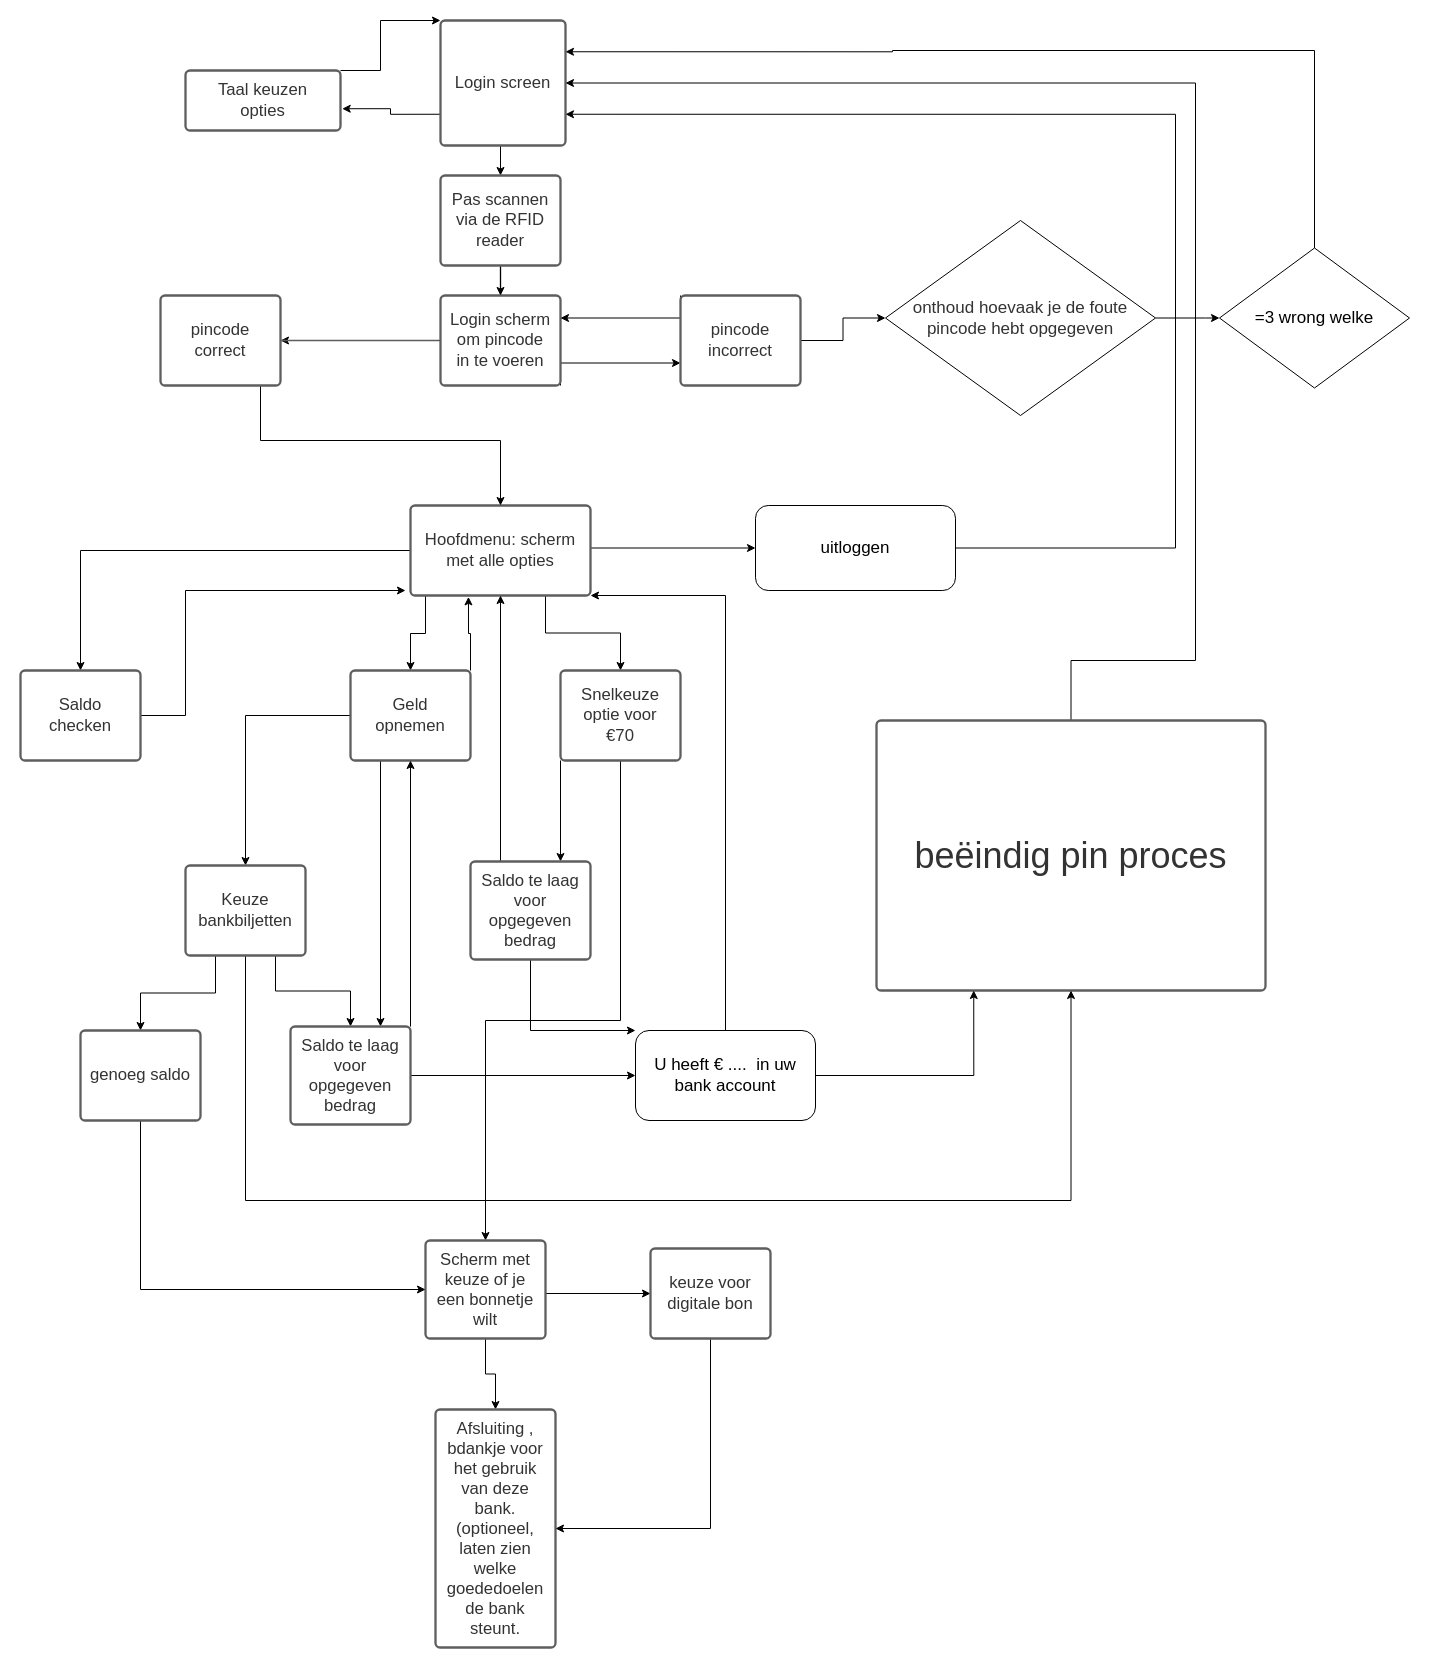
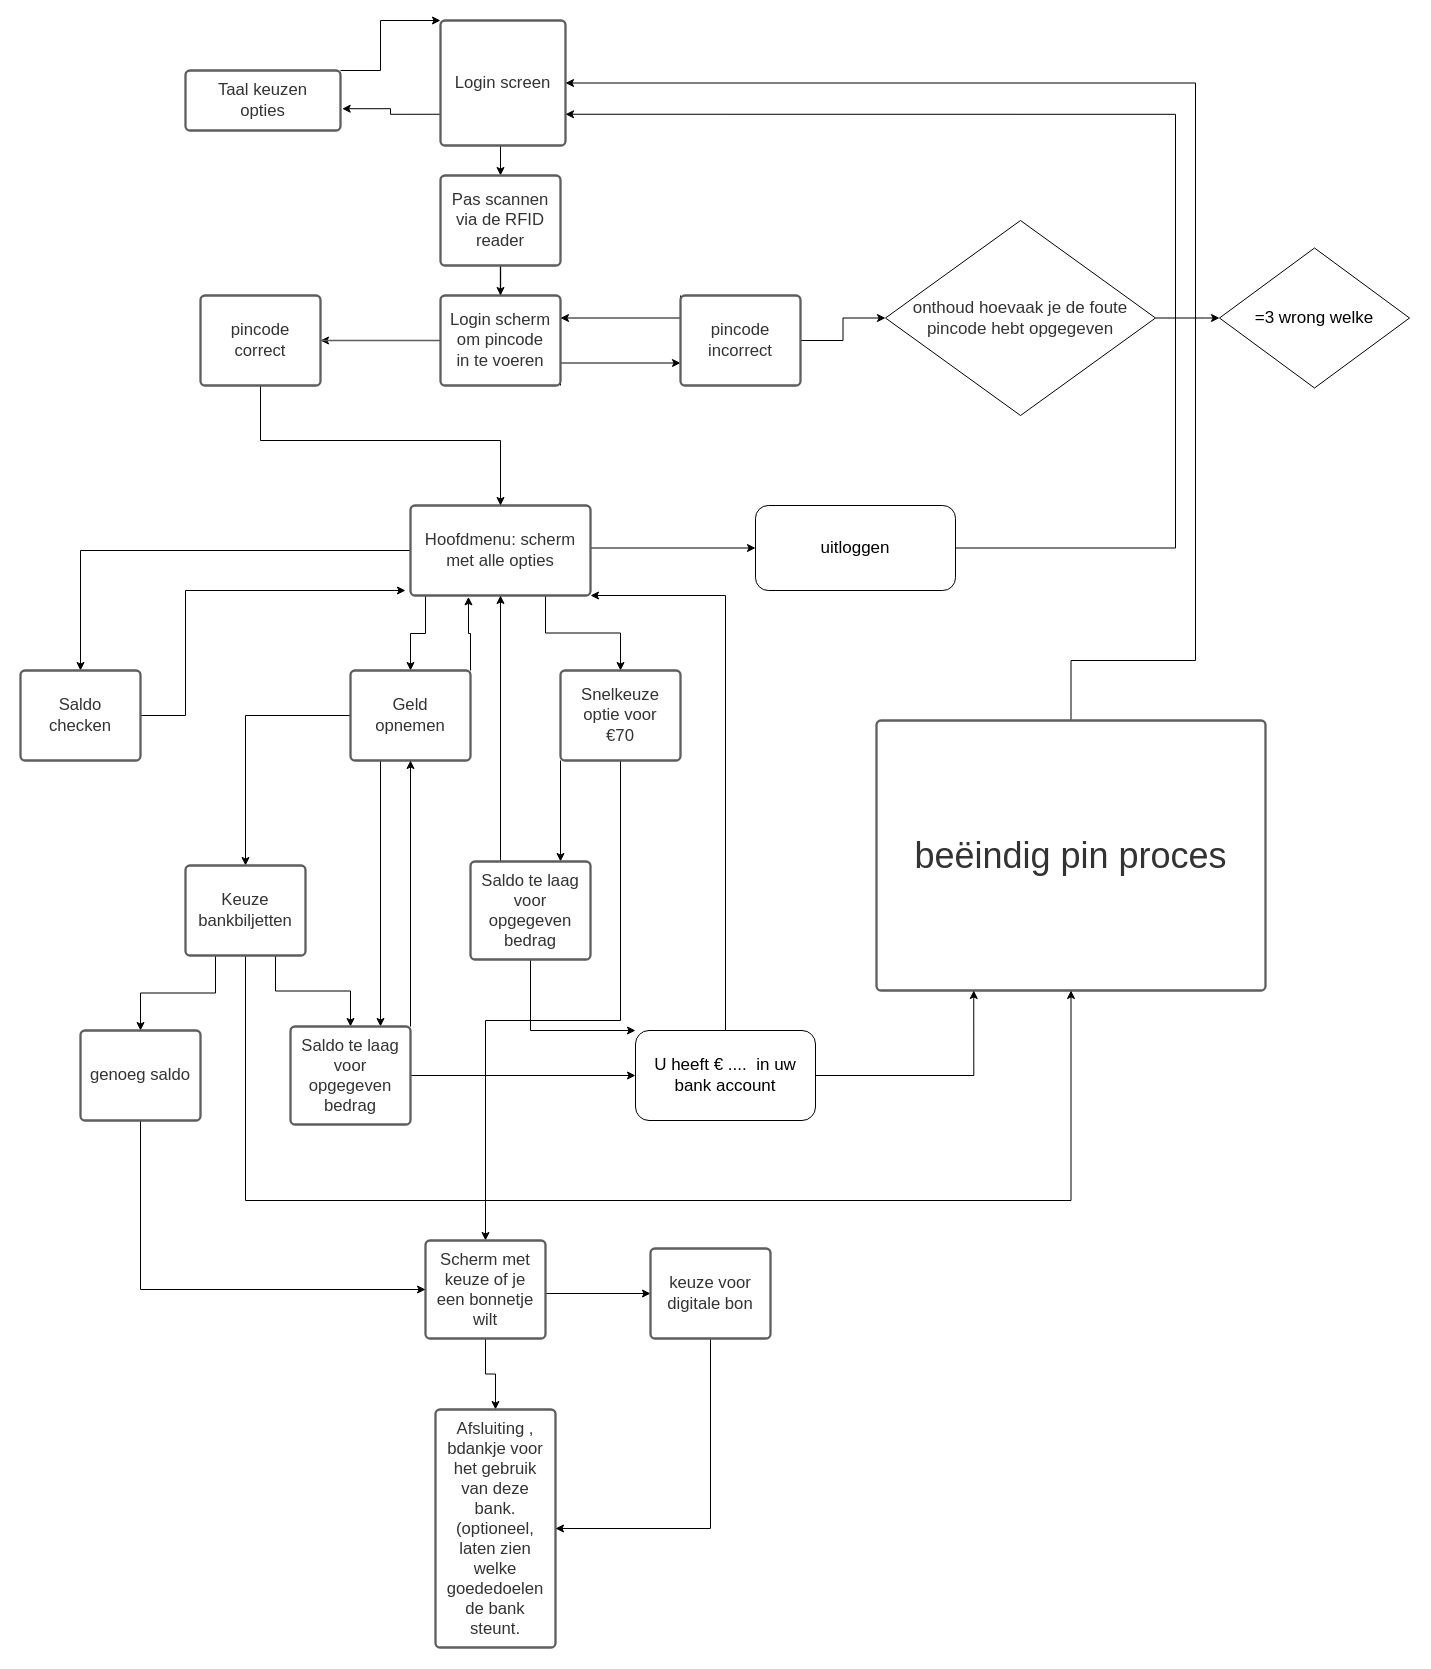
(1042, 51) -> none
(221, 341) -> (261, 341)
